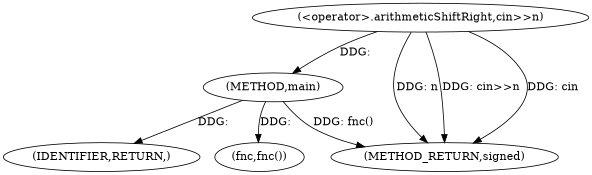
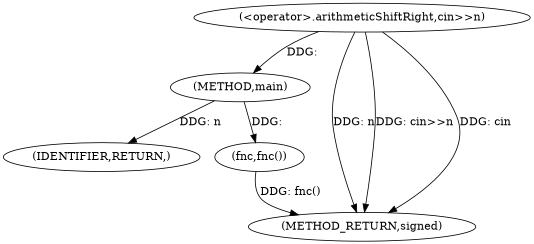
(215, 122) -> (200, 122)
(316, 130) -> (263, 200)
